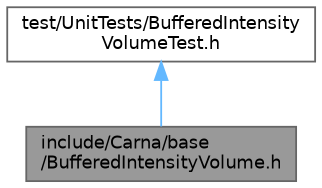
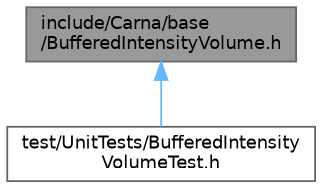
(161, 104) -> (161, 104)
